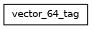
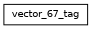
(46, 15) -> (46, 15)
